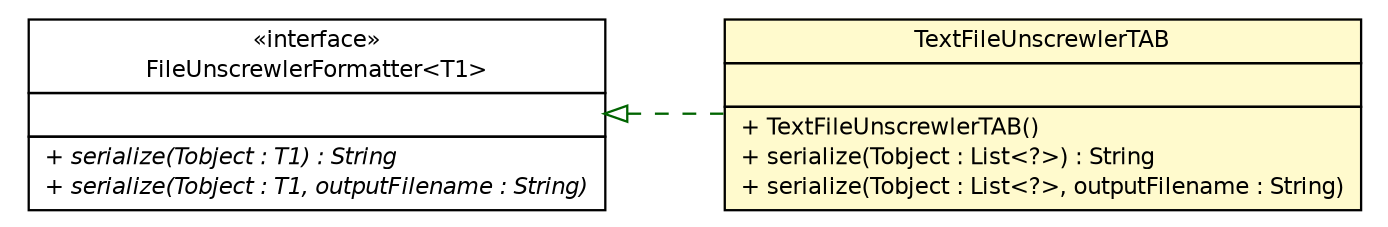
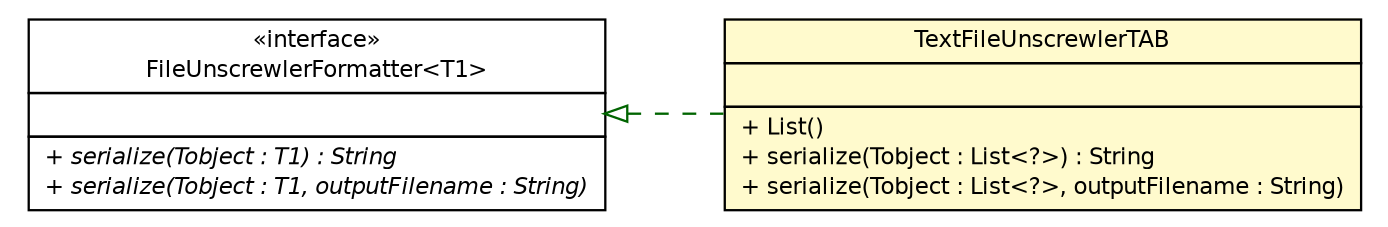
(890, 127) -> (783, 127)
